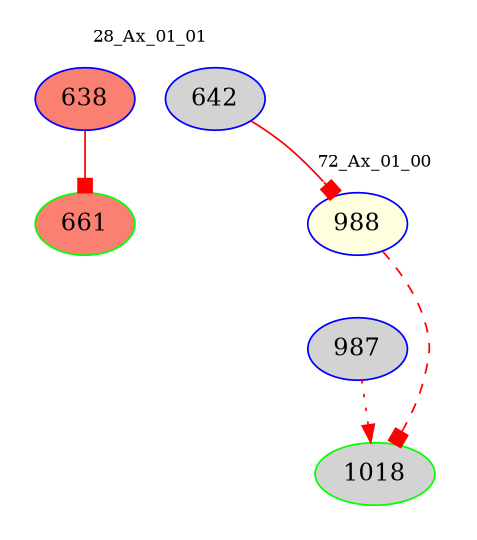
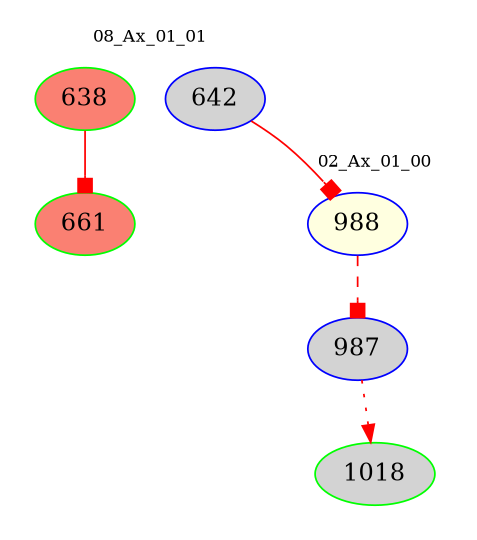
(150, 37) -> (150, 37)
(85, 99) -> (85, 99)
(375, 162) -> (375, 162)
(428, 336) -> (358, 278)
